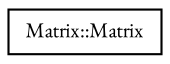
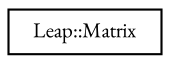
(85, 32) -> (85, 32)
